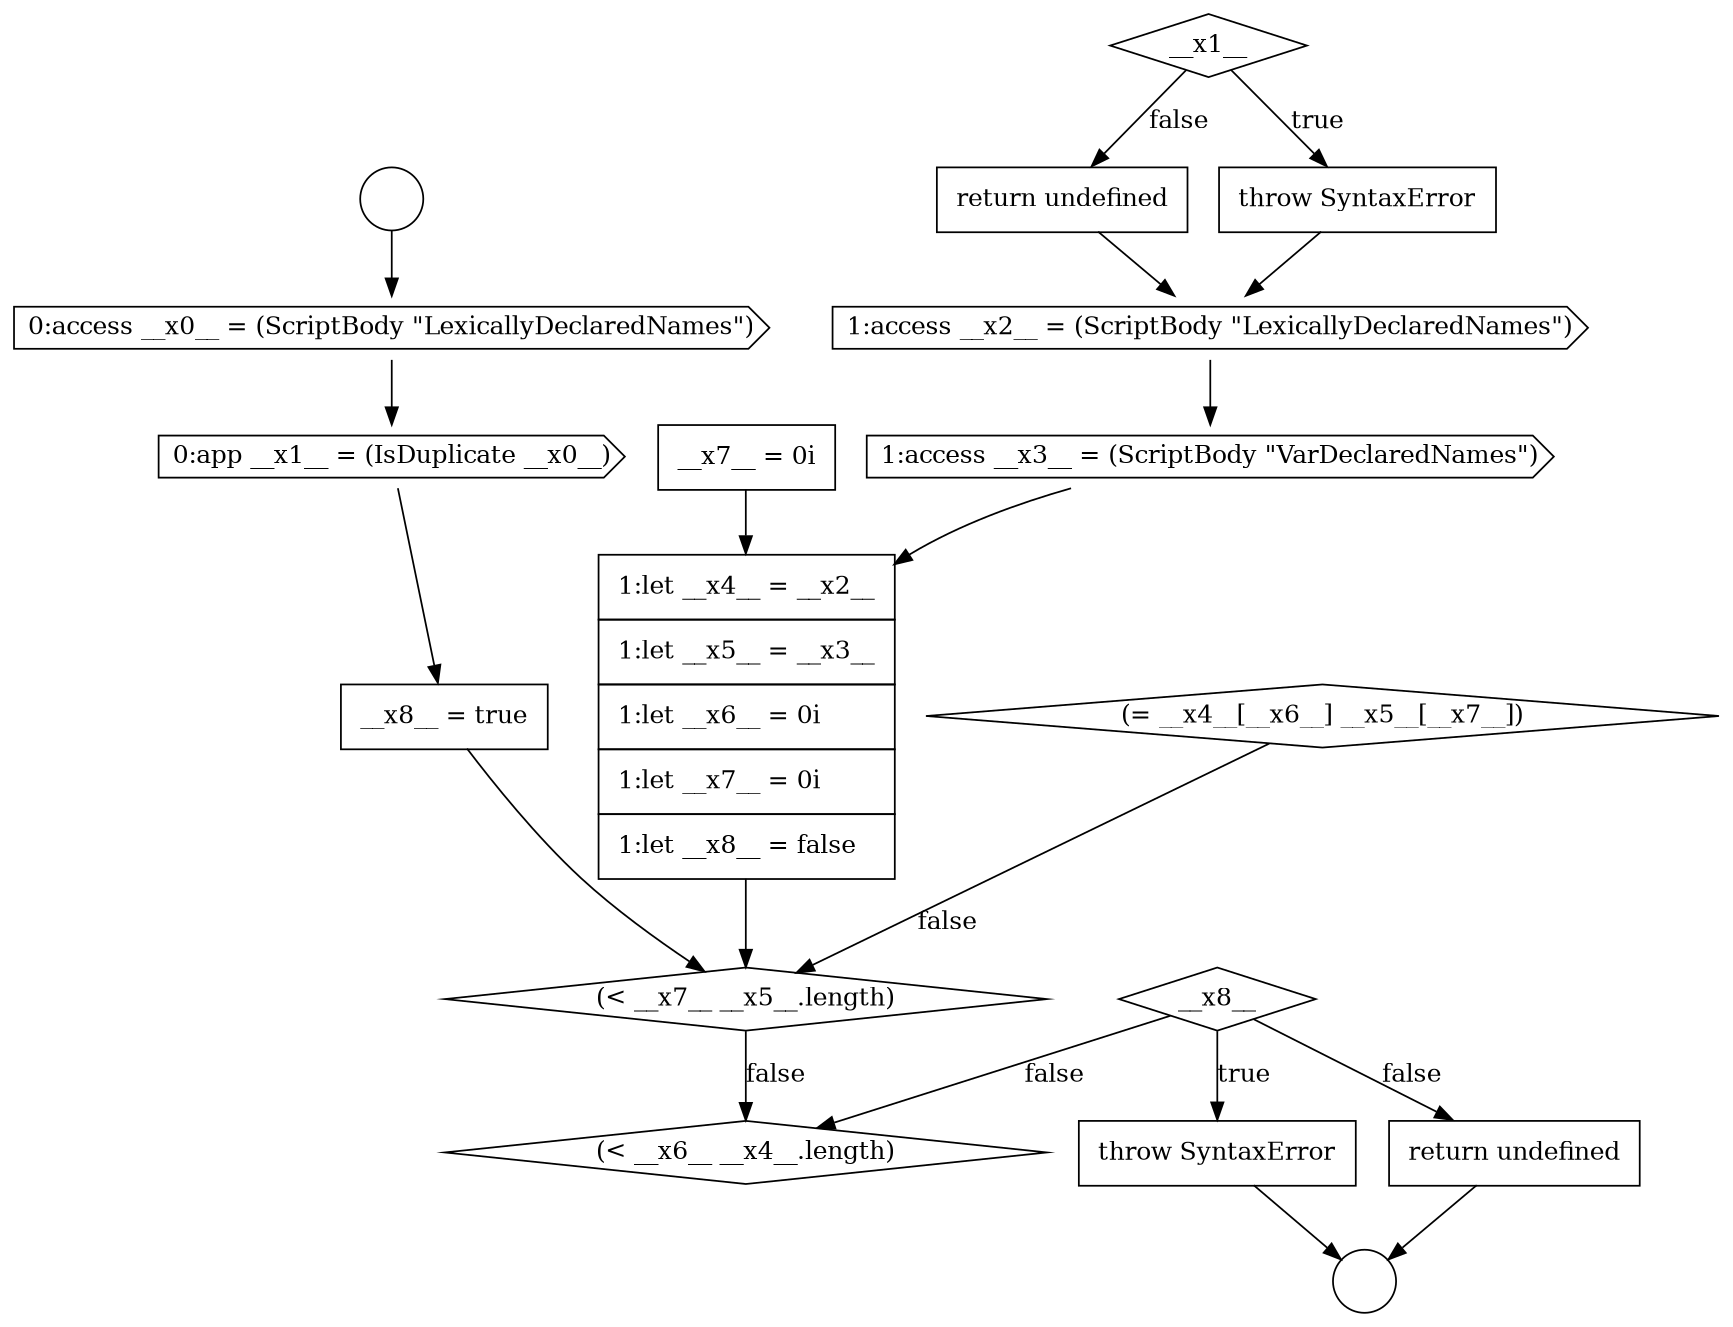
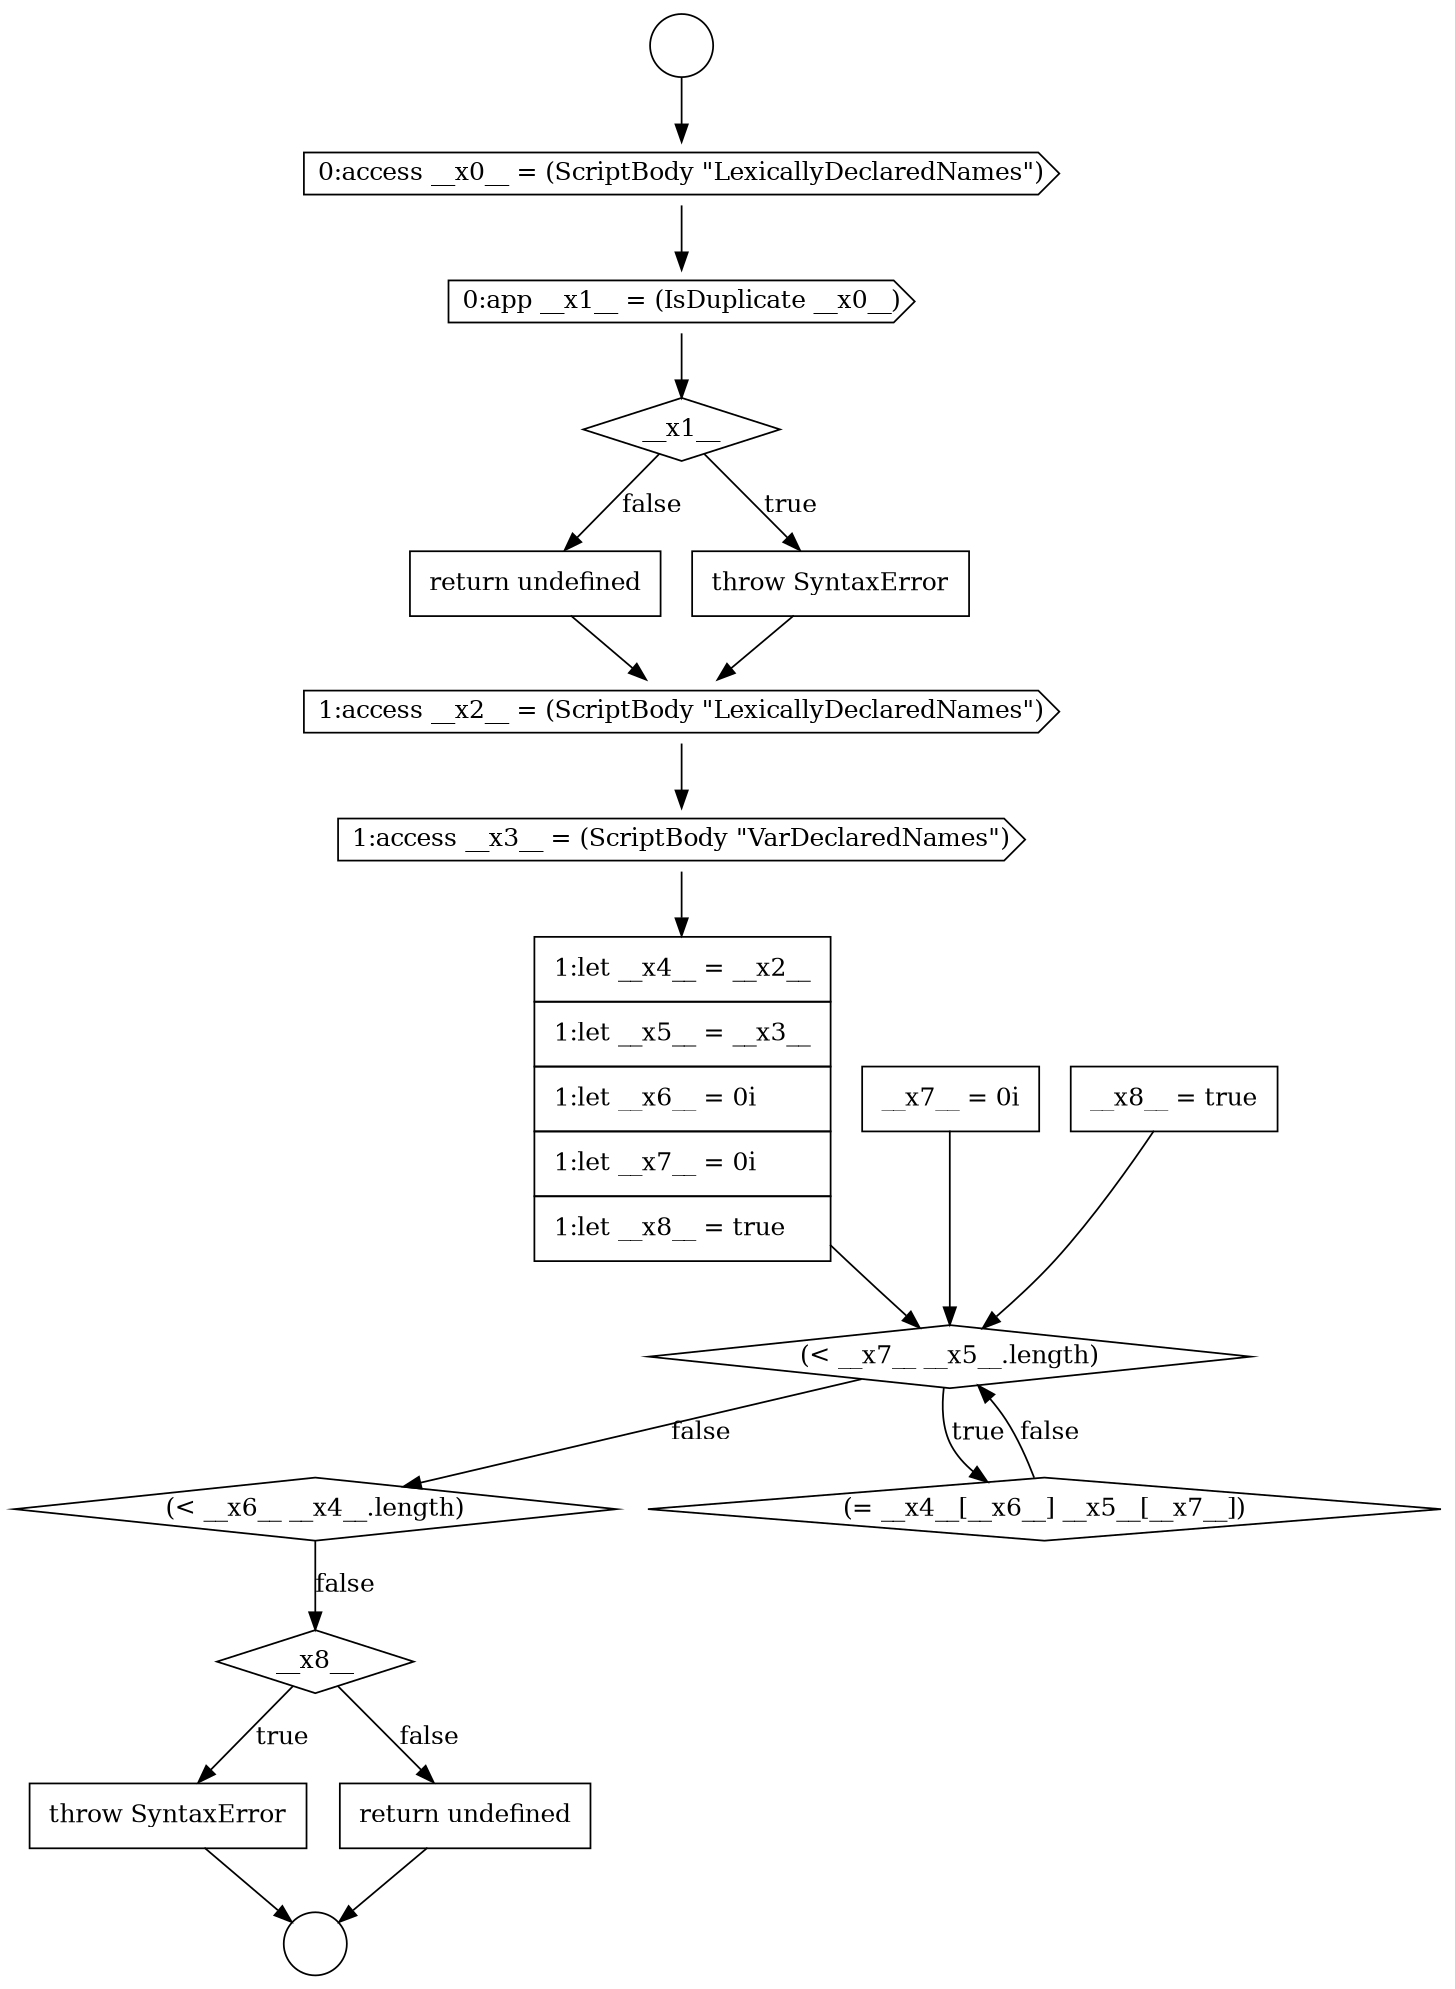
(746, 512) -> (950, 1219)
(416, 577) -> (682, 357)
(737, 846) -> (670, 1228)
(1002, 1069) -> (315, 1577)
none -> (947, 1434)
